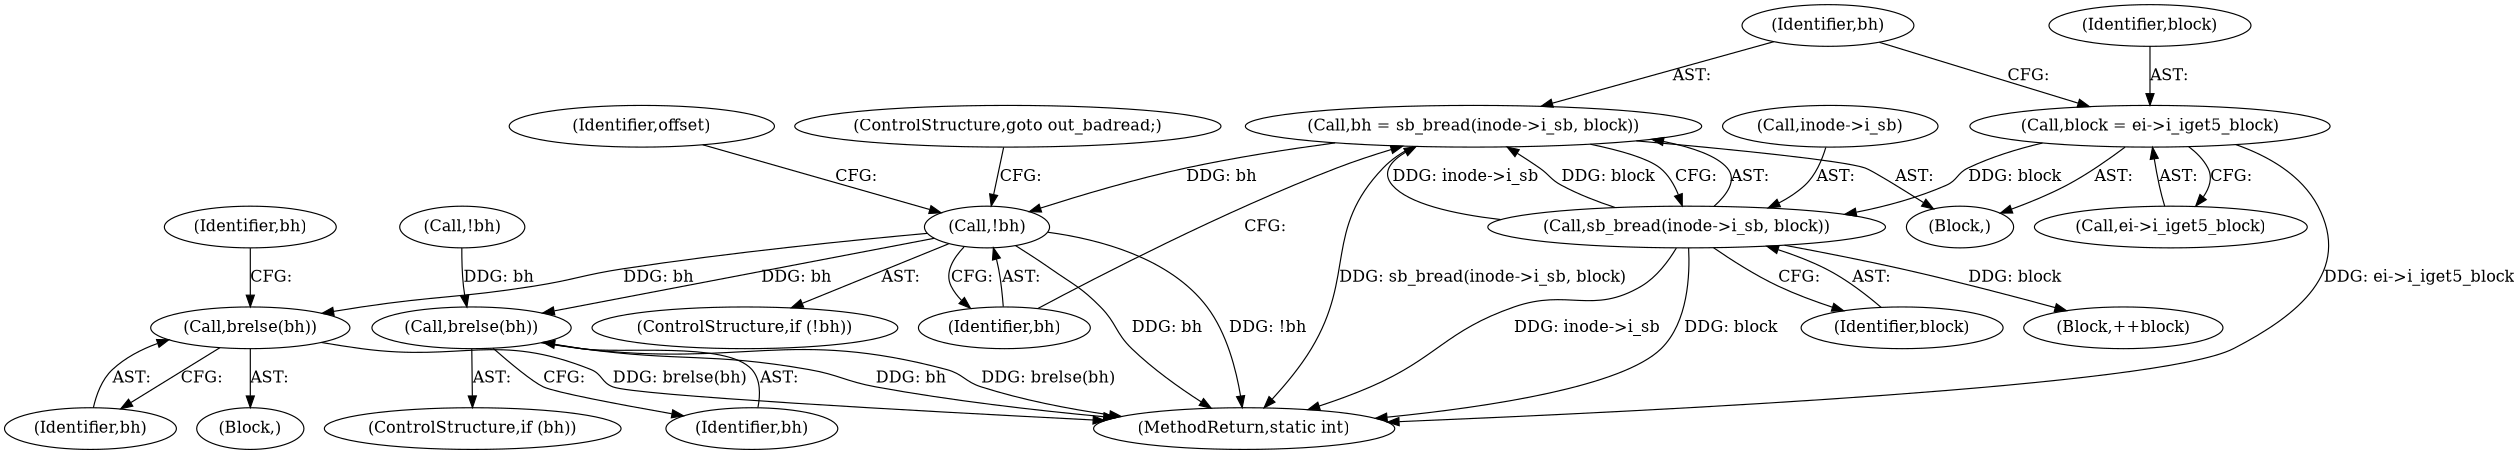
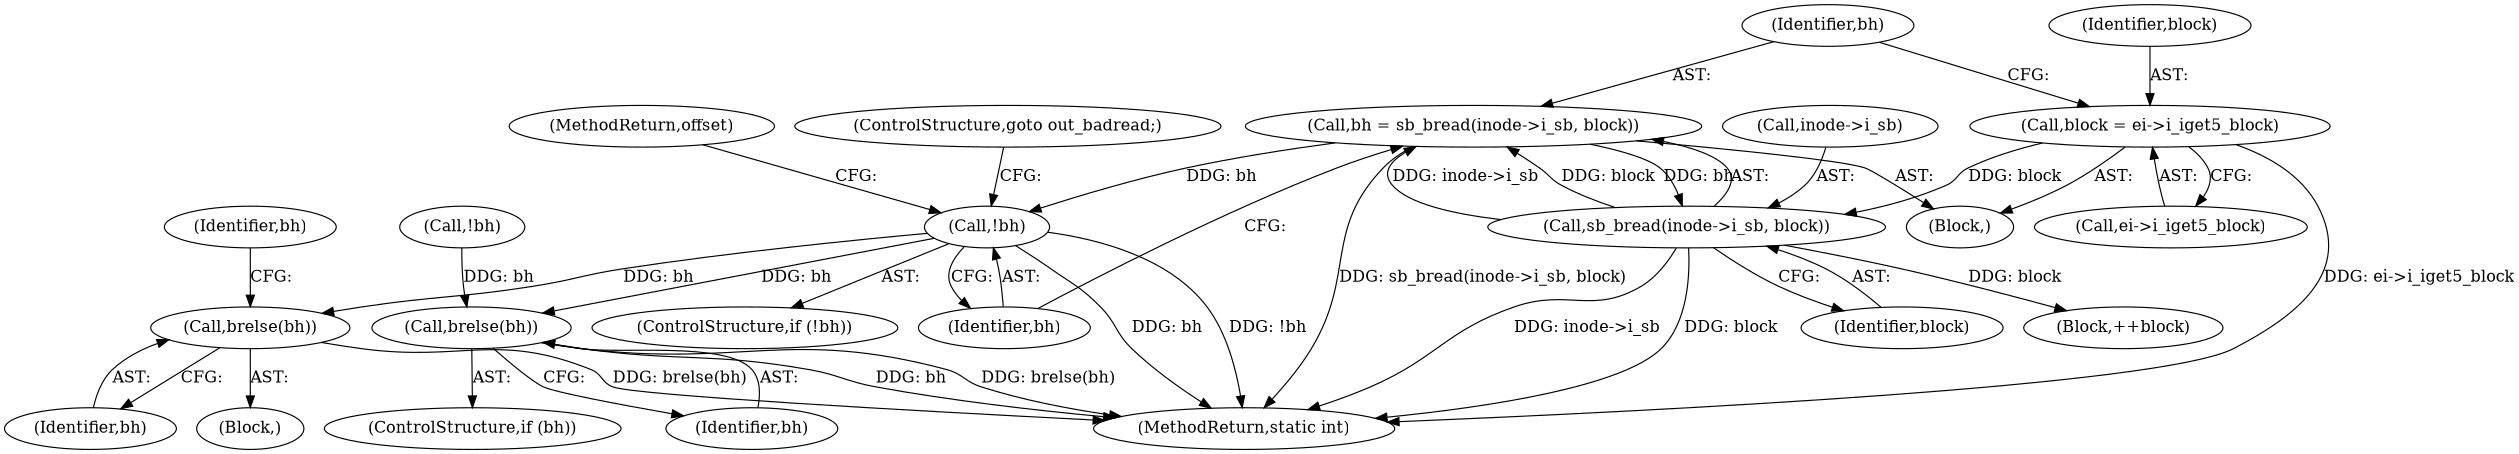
(642, 126) -> (642, 126)
(1699, 177) -> (1699, 177)
